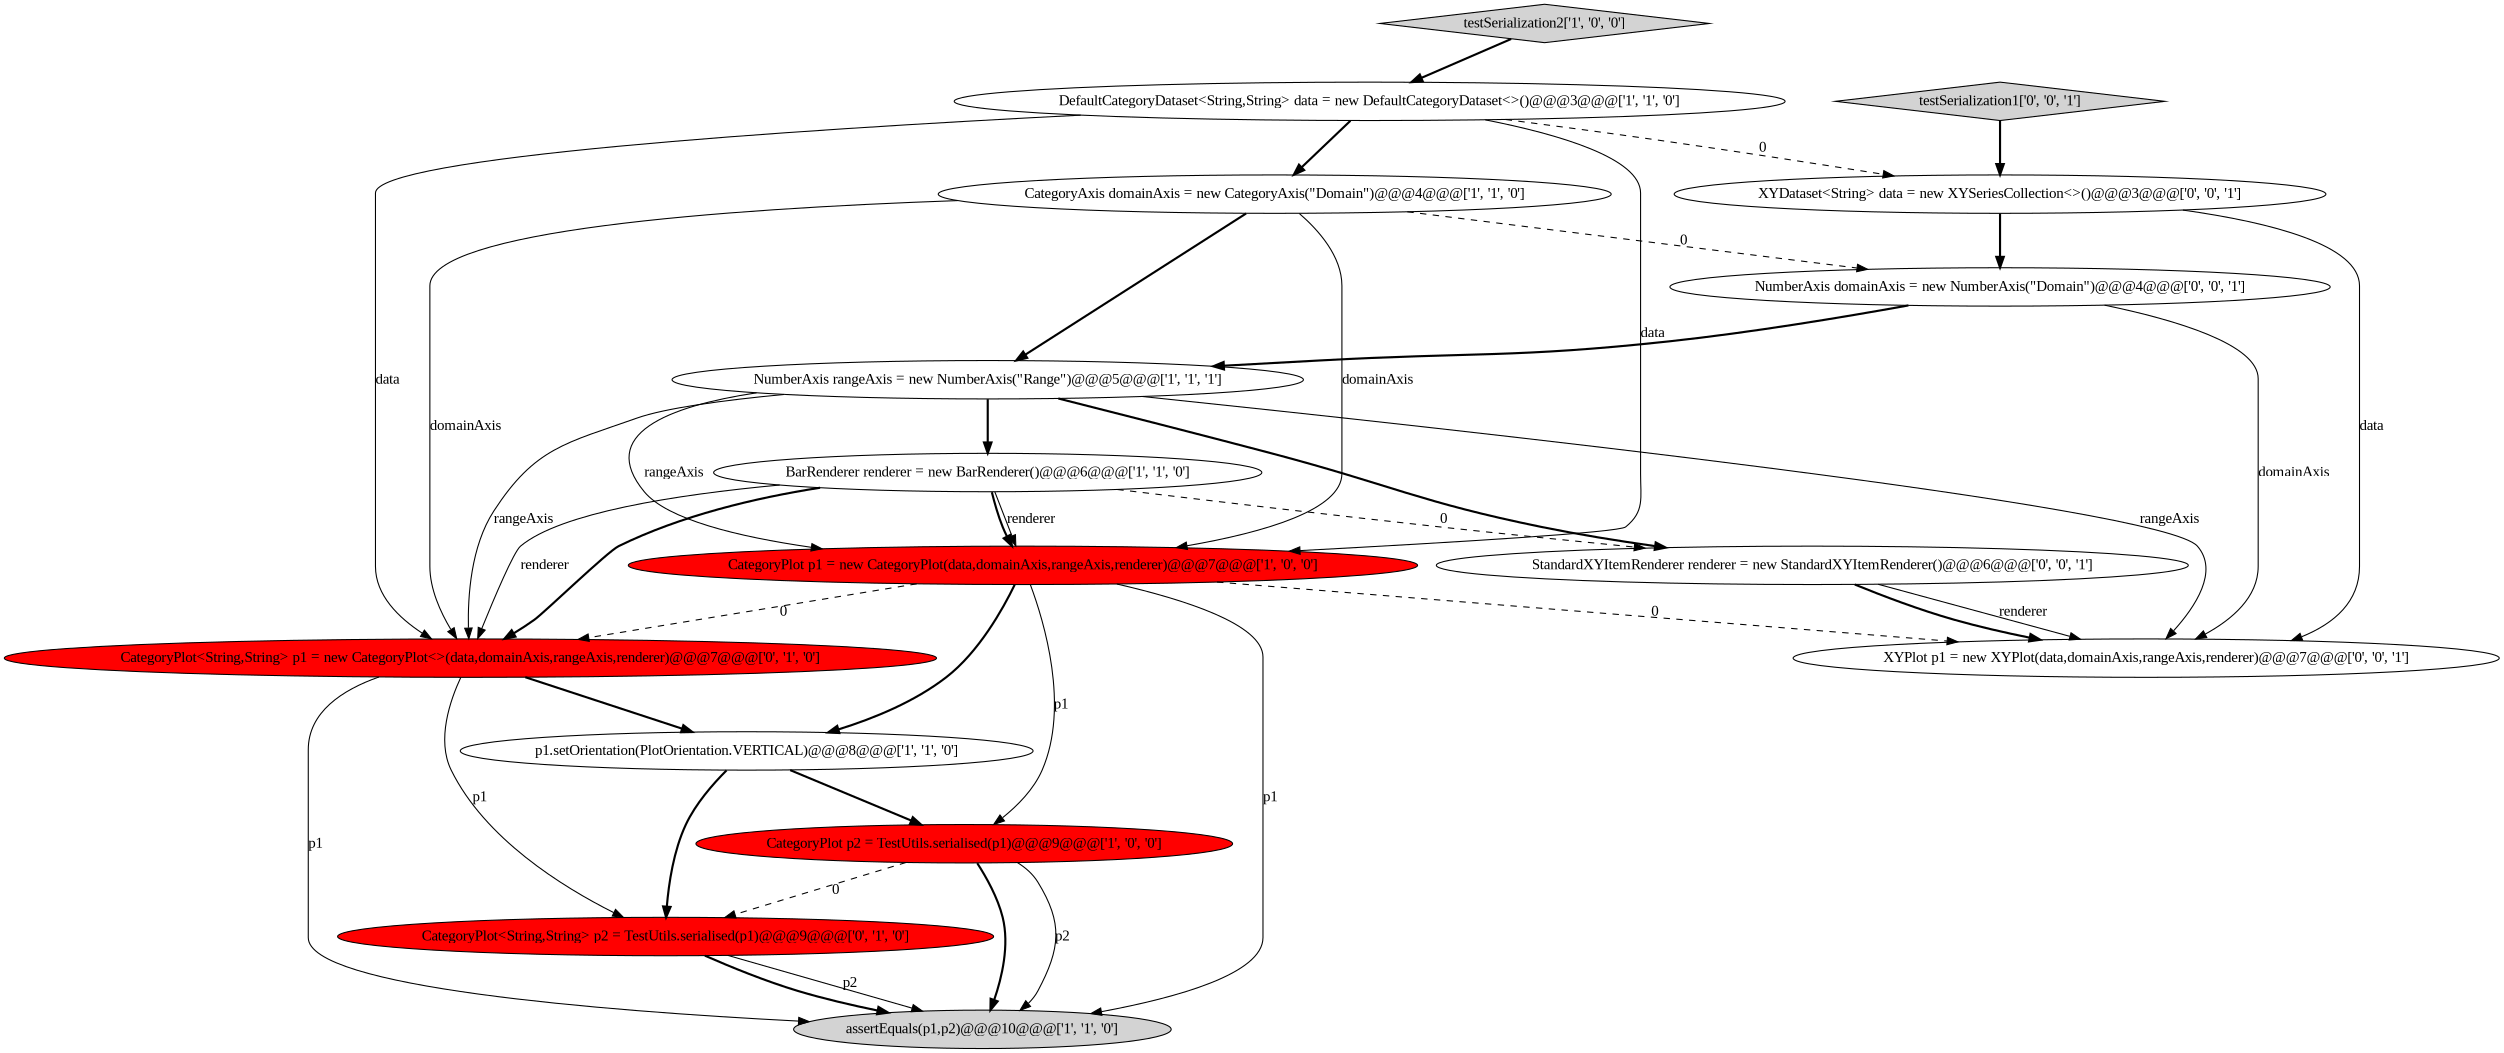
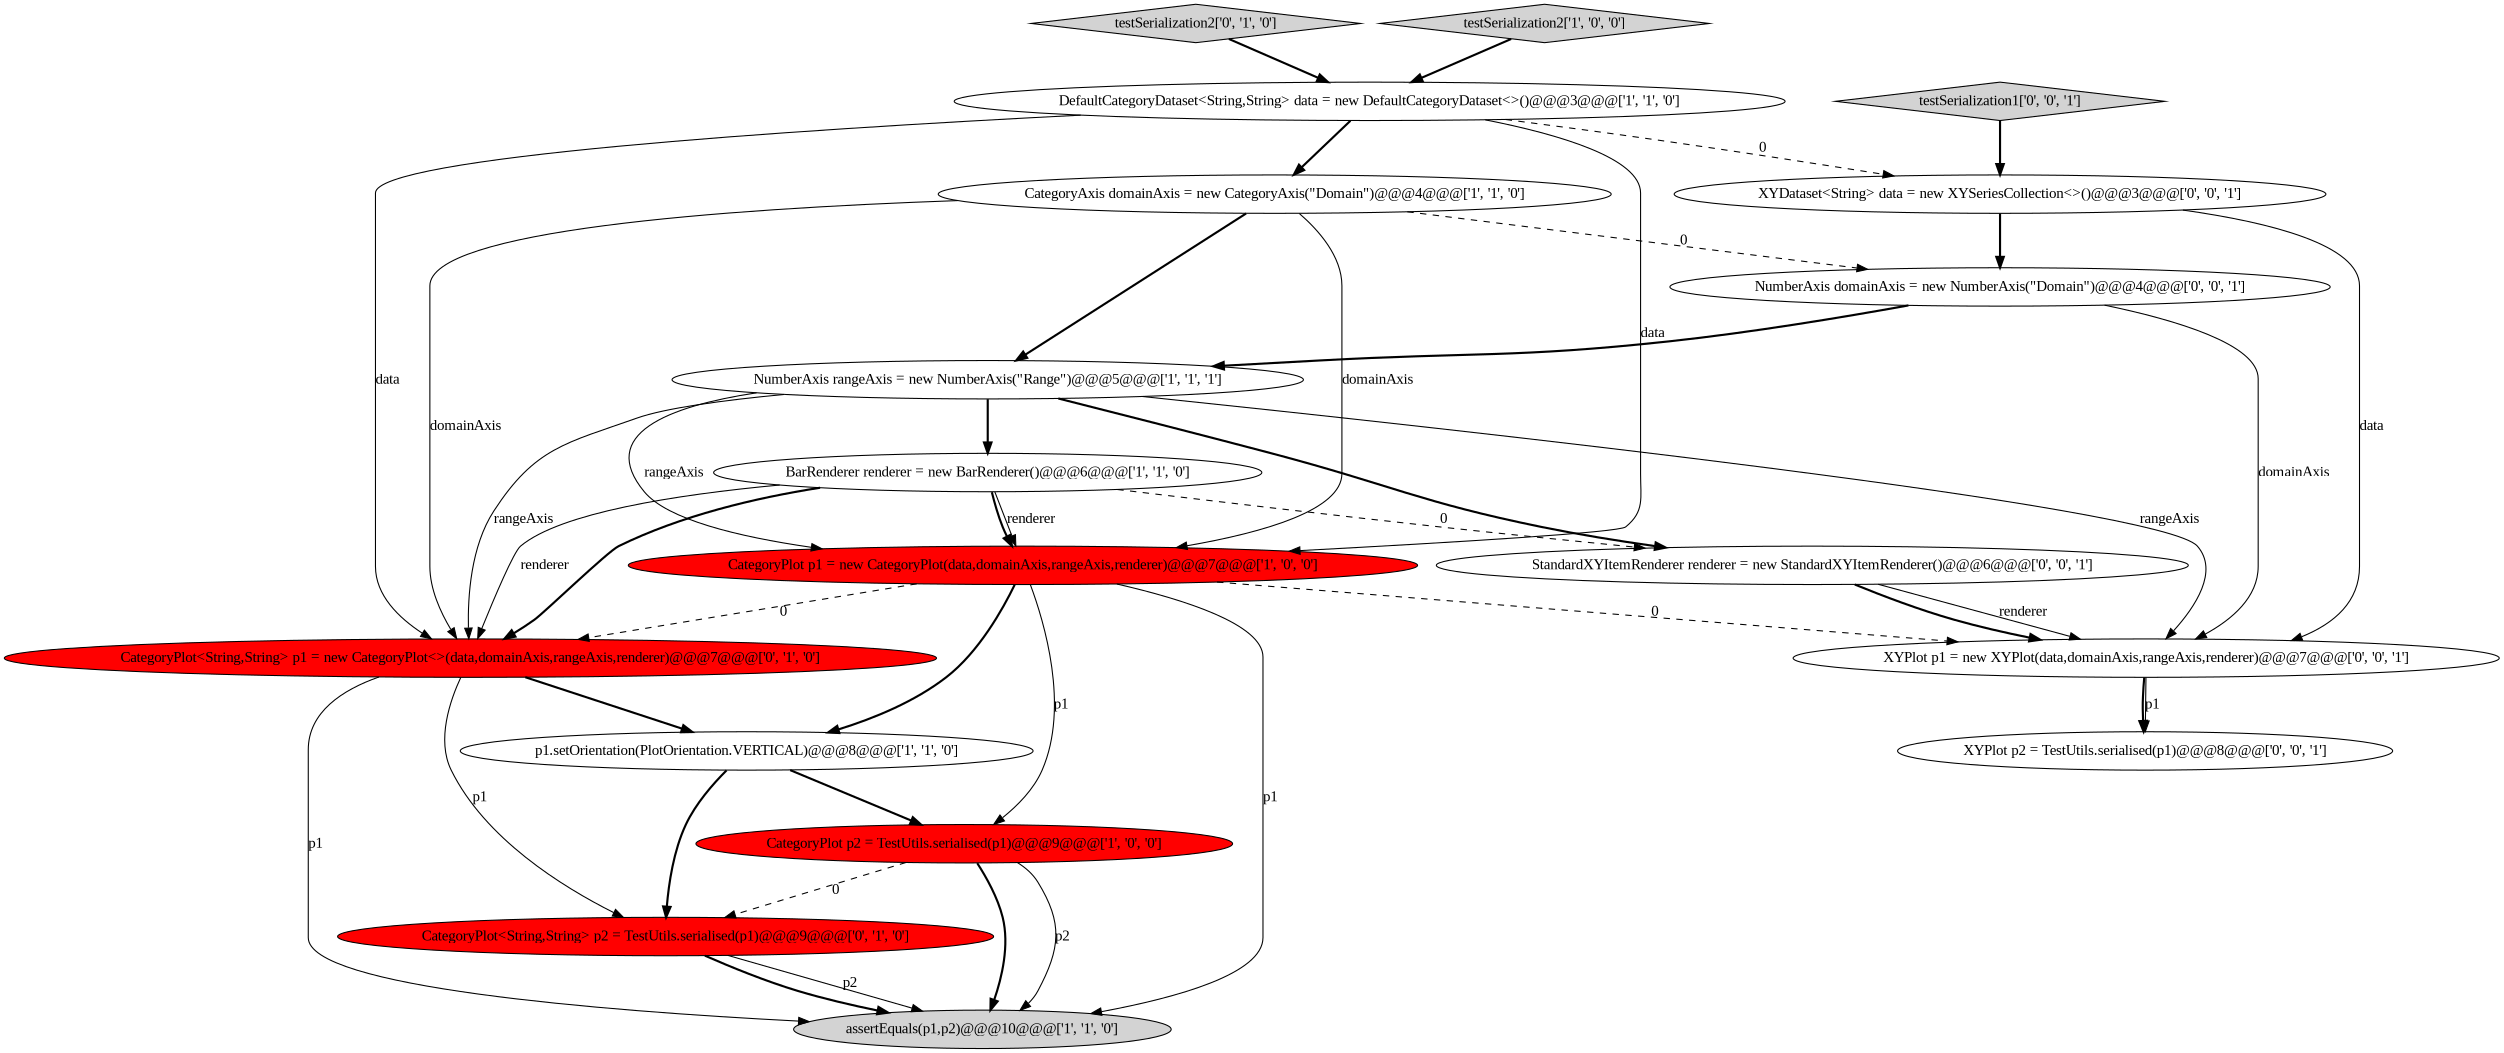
none -> (1196, 23)
none -> (2145, 751)
